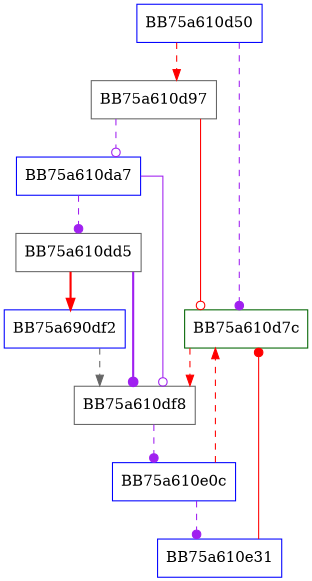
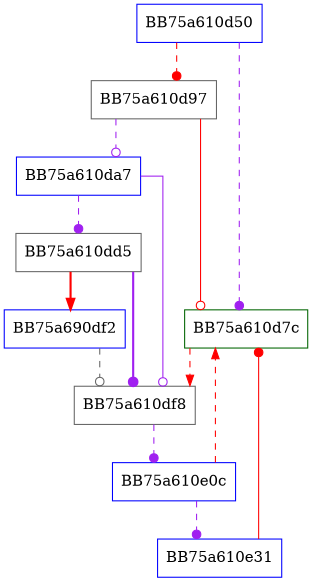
(177, 56) -> (177, 57)
(100, 362) -> (100, 363)
